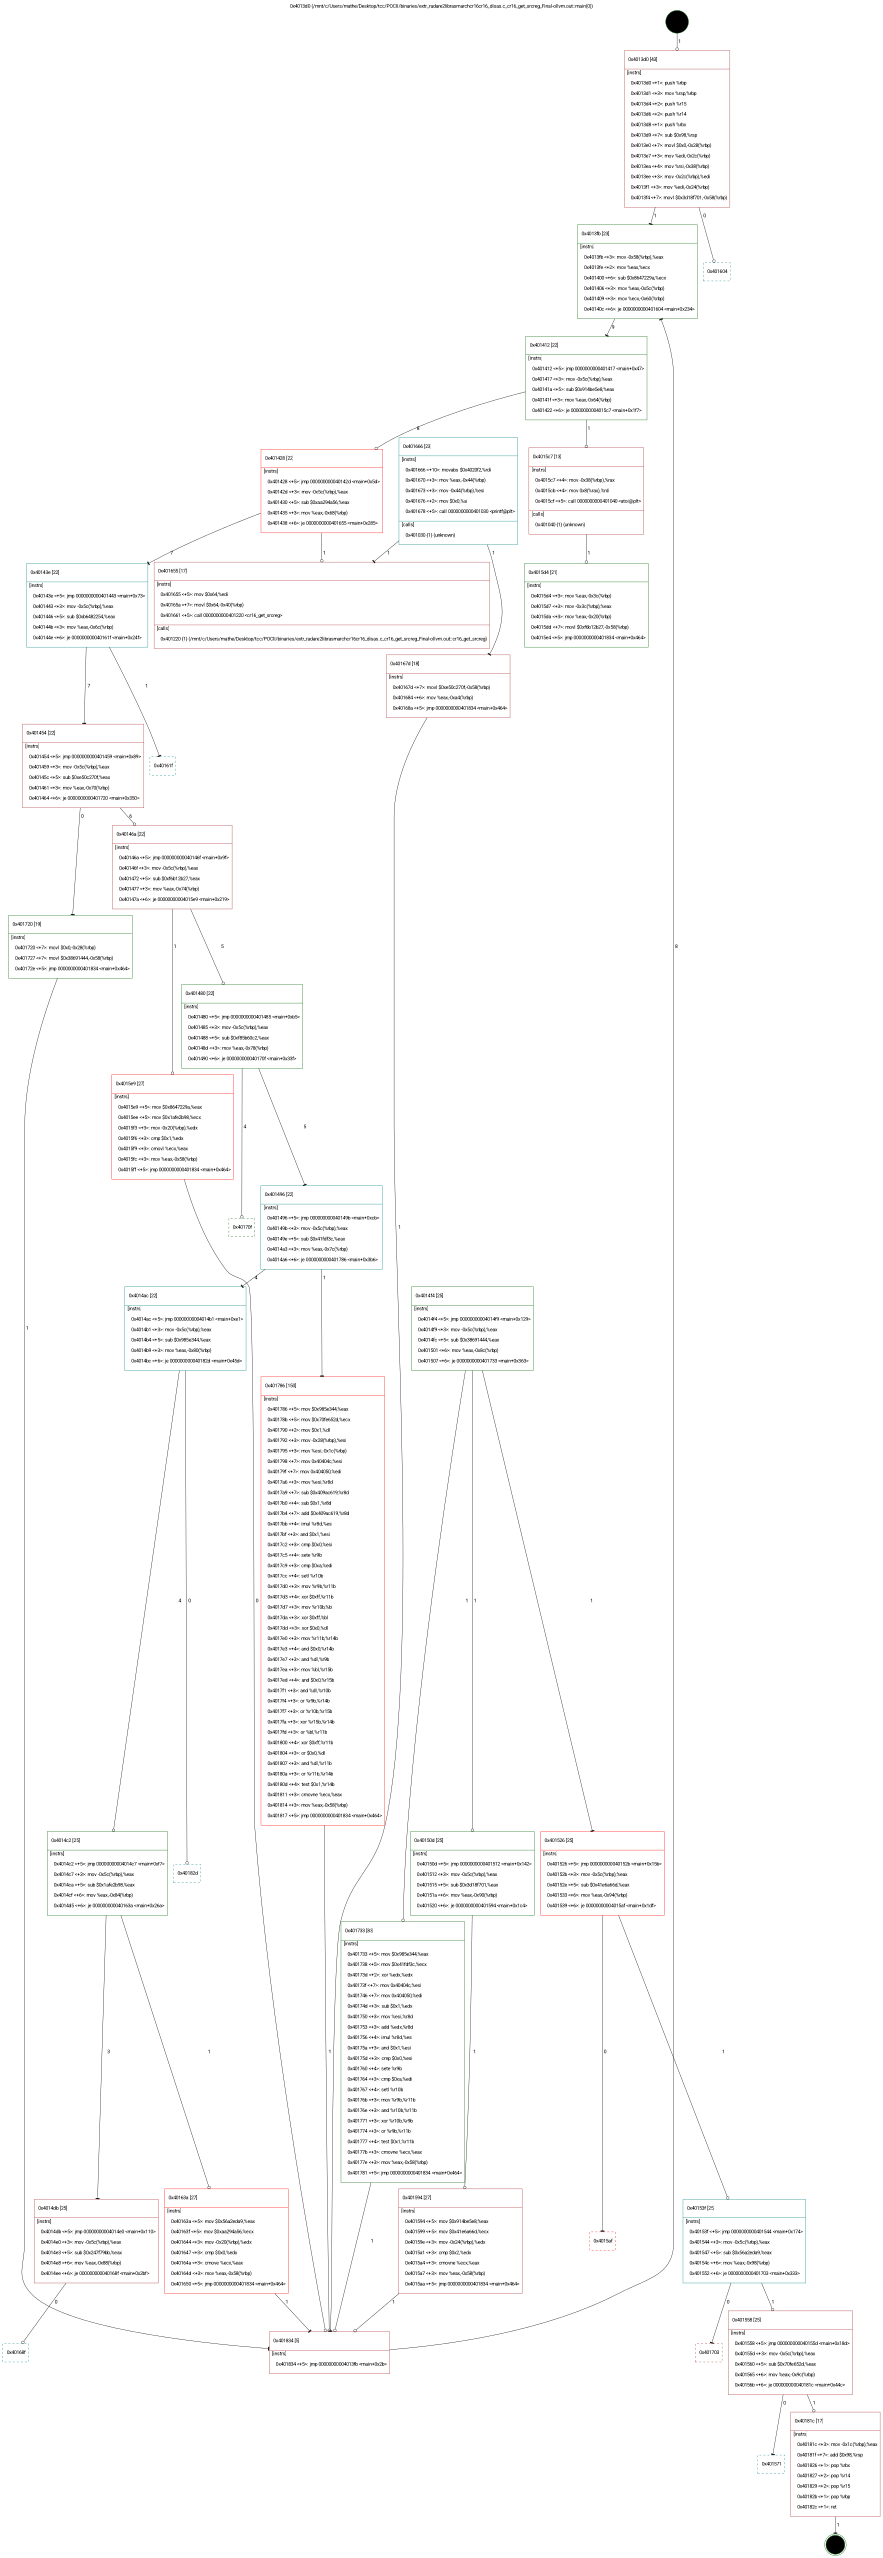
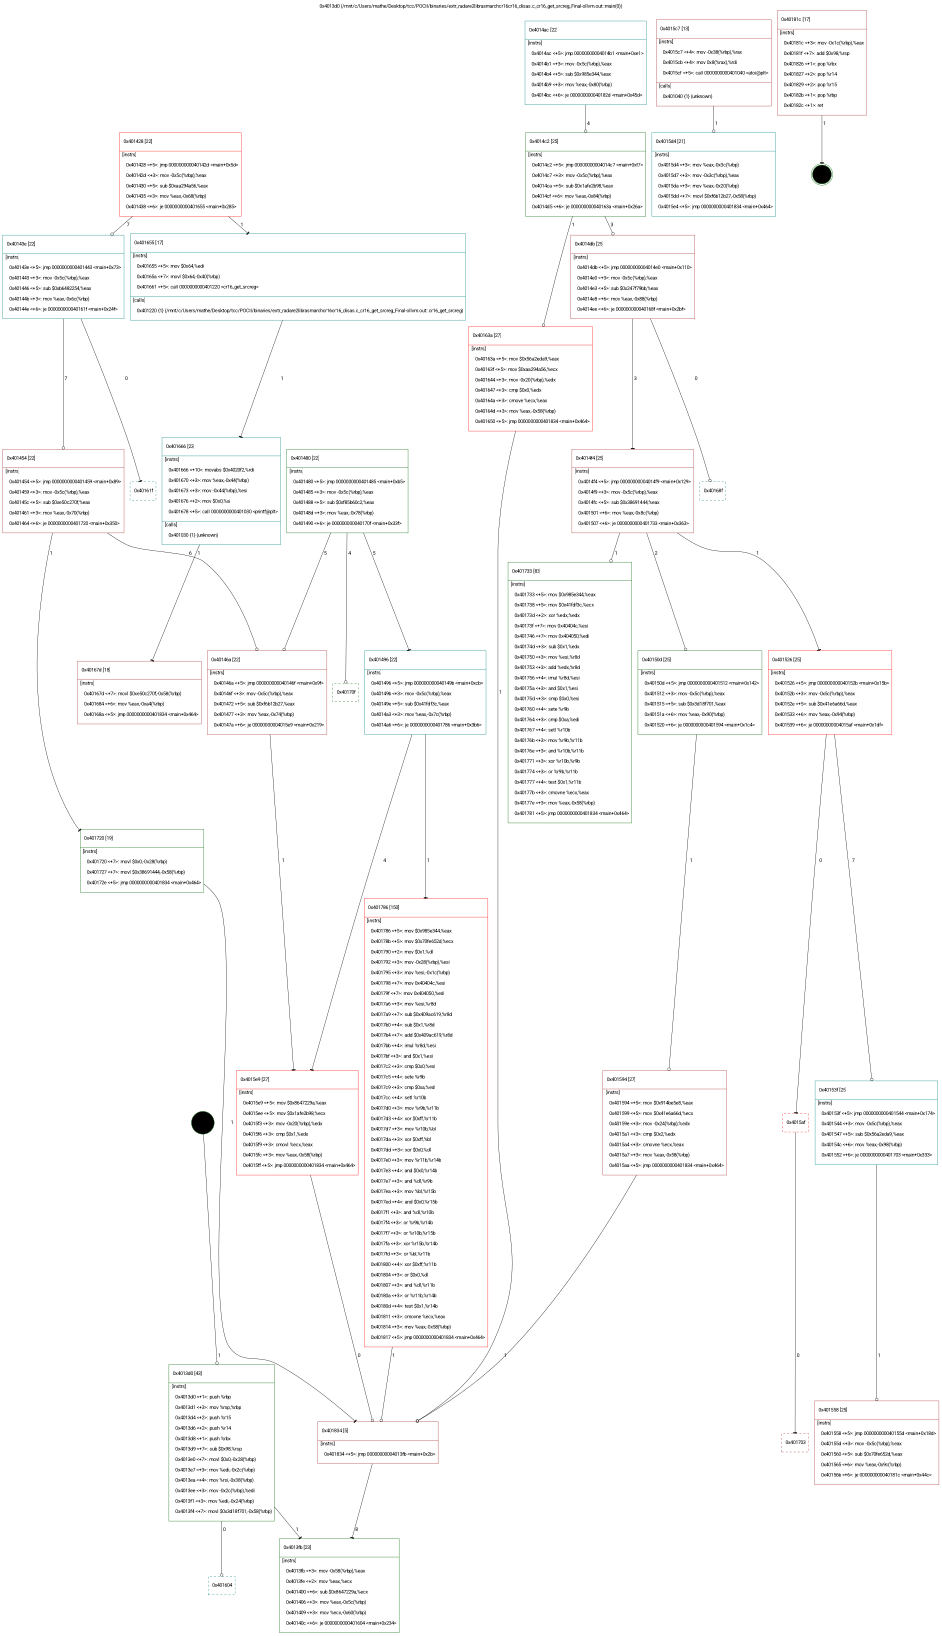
(677, 129) -> (222, 1443)
(586, 378) -> none
none -> (633, 383)
(204, 536) -> (123, 225)
(322, 546) -> (238, 224)
(387, 551) -> (262, 378)
(322, 605) -> (298, 277)
(586, 605) -> (714, 174)
(85, 685) -> (63, 383)
(146, 686) -> (126, 379)
(82, 817) -> (51, 553)
(207, 946) -> (308, 591)
(172, 990) -> (282, 902)
(254, 1278) -> (360, 901)
(472, 1329) -> (633, 491)
(403, 1526) -> none
(474, 1601) -> (656, 553)
(187, 1873) -> none
(723, 2052) -> (853, 861)
(102, 2056) -> (609, 224)
(353, 2256) -> none
(292, 2312) -> (498, 942)
(722, 2312) -> (795, 1282)
(810, 2402) -> none
(771, 2464) -> none
